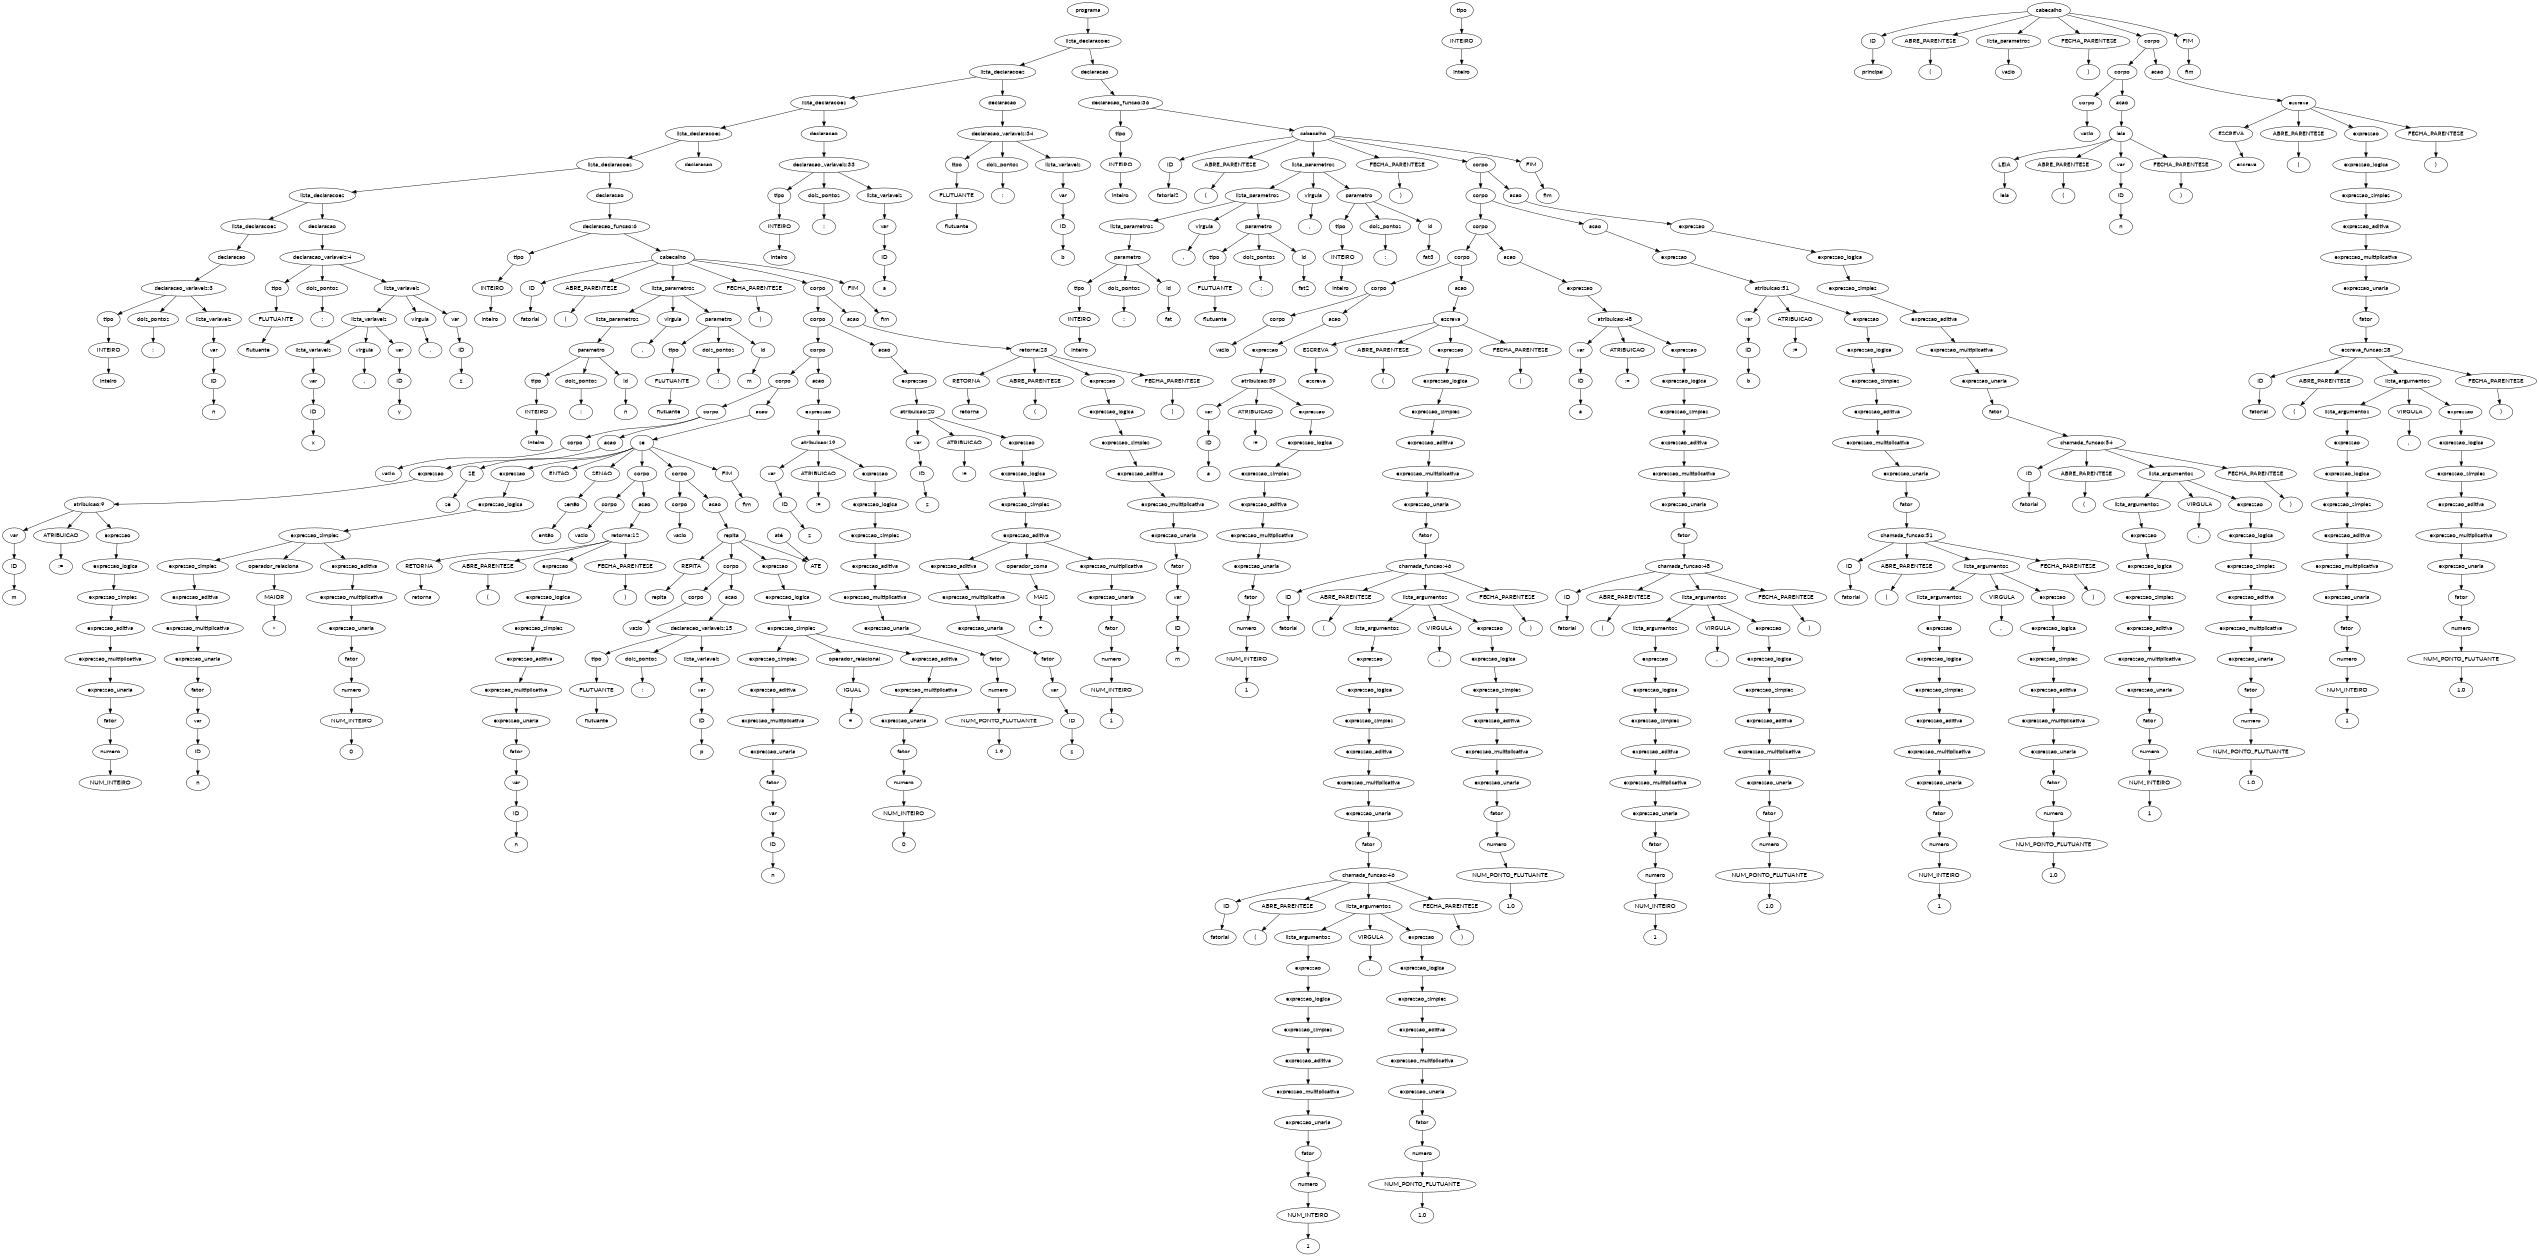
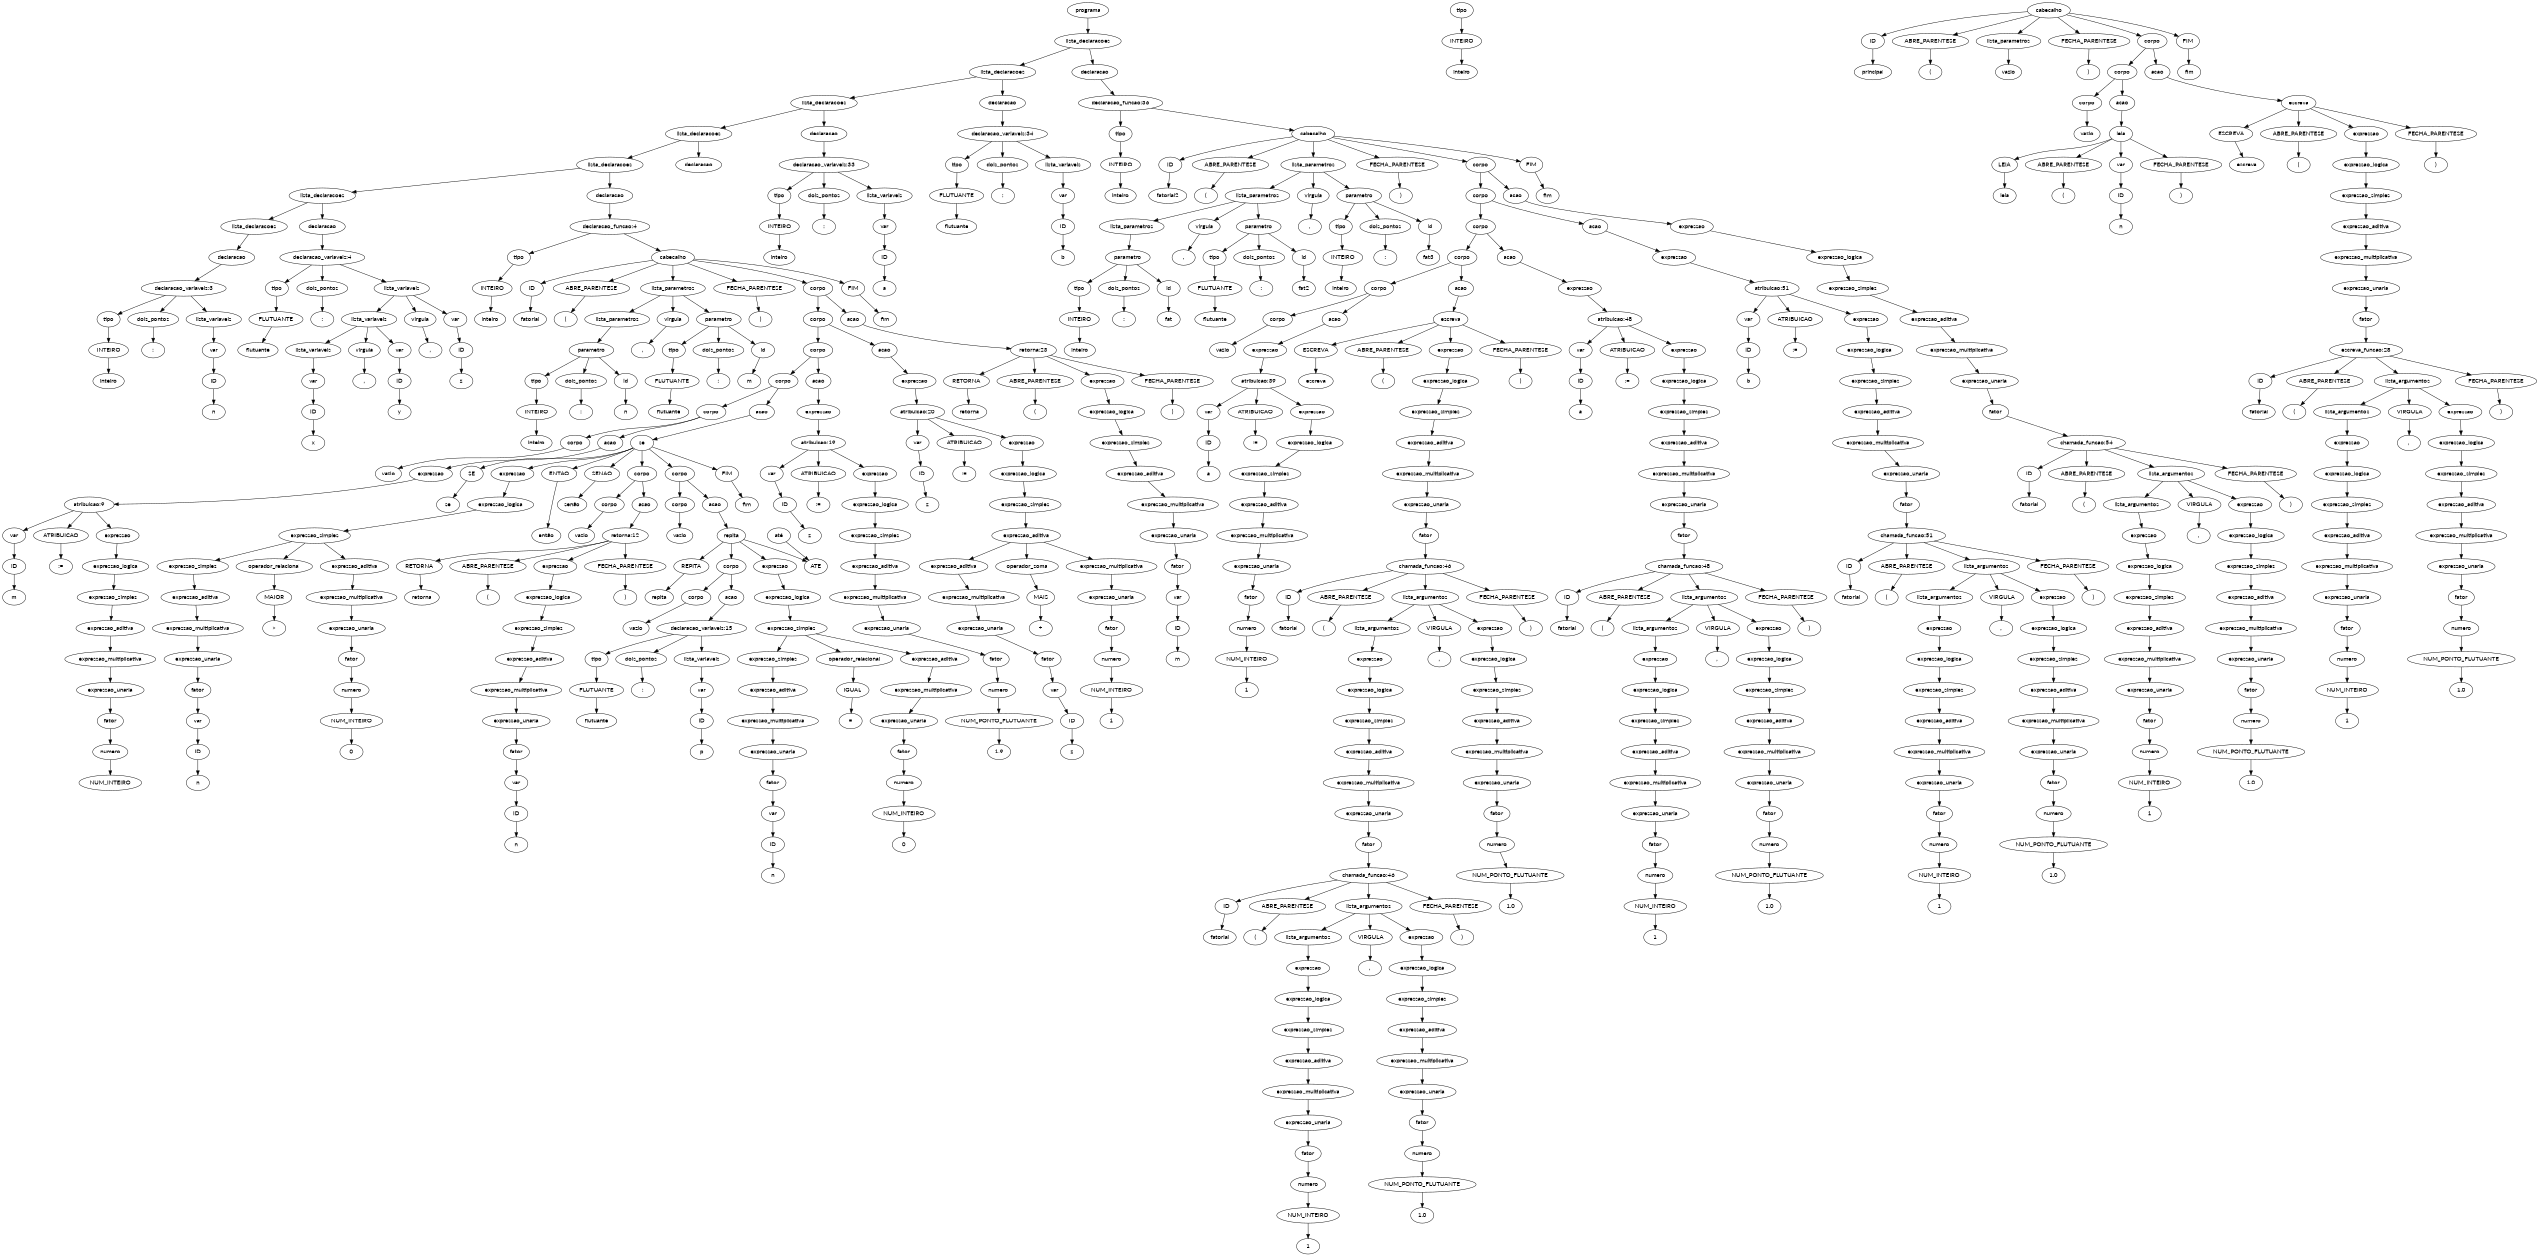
(610, 227) -> (610, 227)
(561, 519) -> (552, 502)
